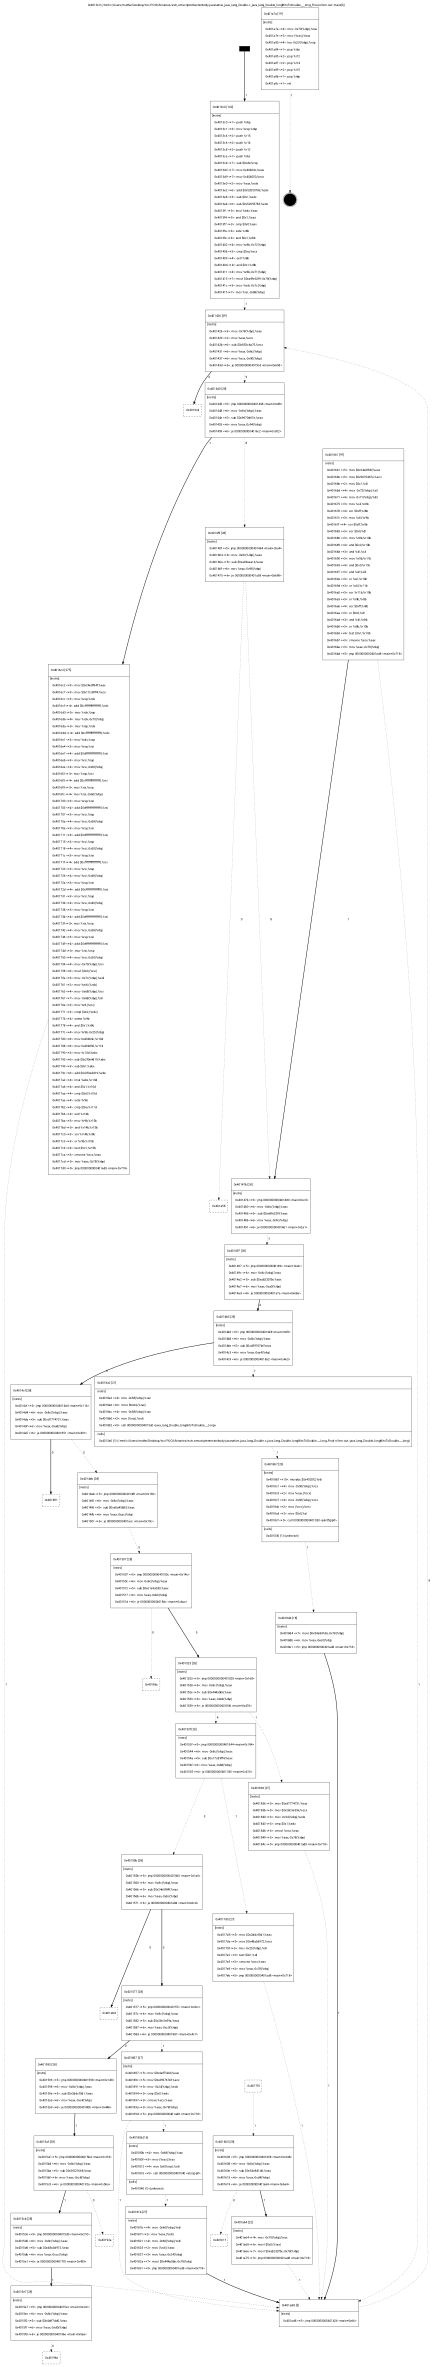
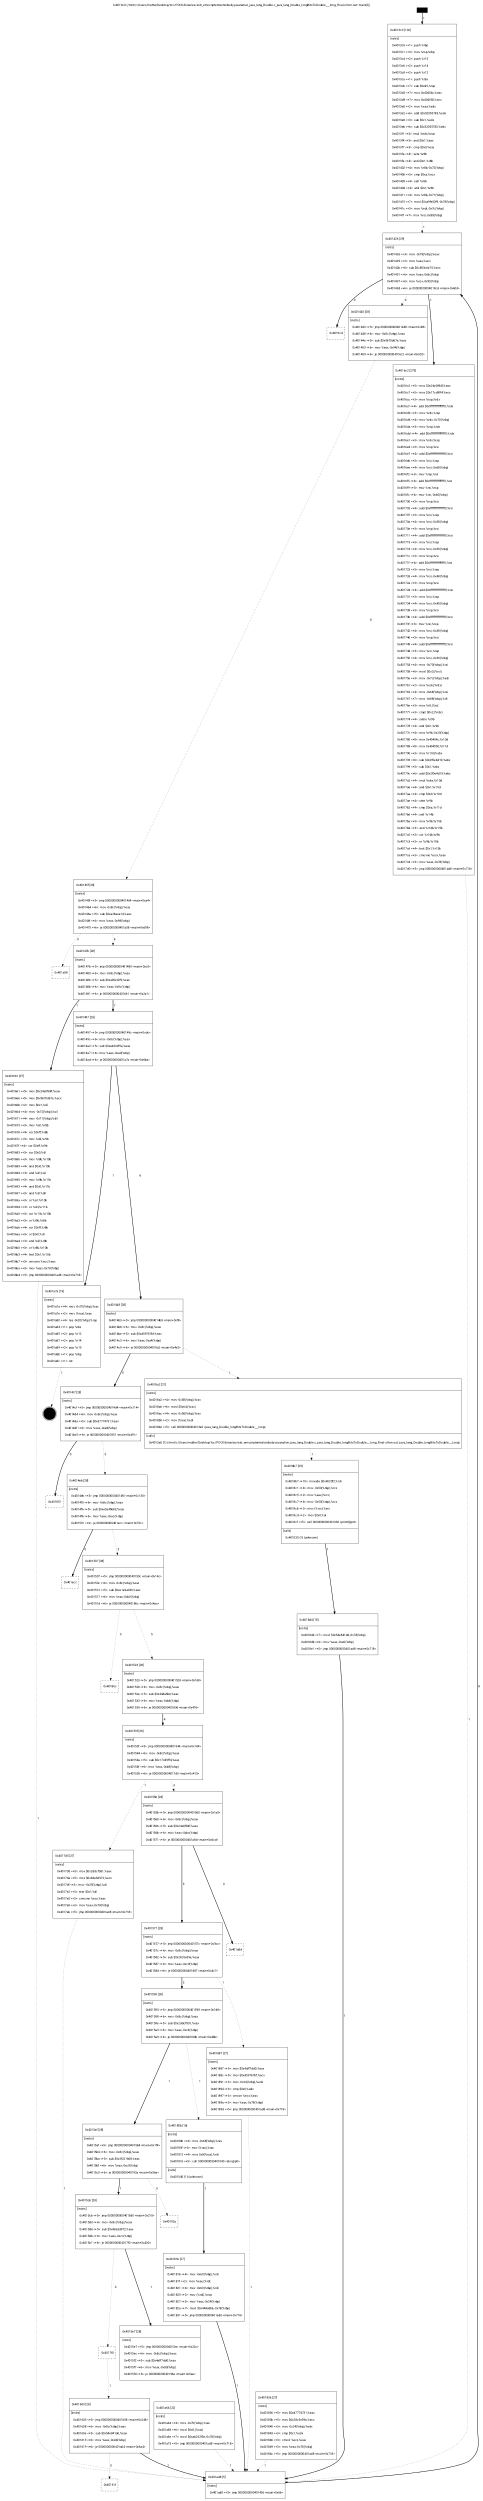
(158, 546) -> (432, 328)
(312, 918) -> (62, 1032)
none -> (102, 1175)
(268, 1238) -> (113, 1005)
(428, 1299) -> (478, 1471)
(309, 1576) -> (330, 1578)
none -> (70, 1582)
(183, 1632) -> (143, 1633)
(216, 1717) -> (163, 1718)
(269, 1744) -> none
(163, 2125) -> (192, 2080)
(165, 2199) -> (204, 2217)
(263, 2202) -> (171, 2468)
none -> (111, 2297)
(51, 2358) -> none
